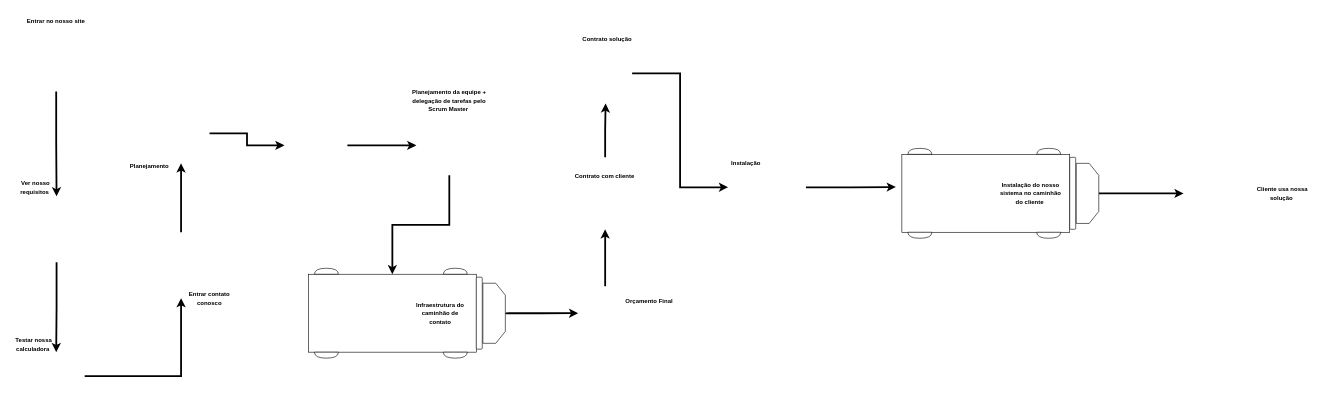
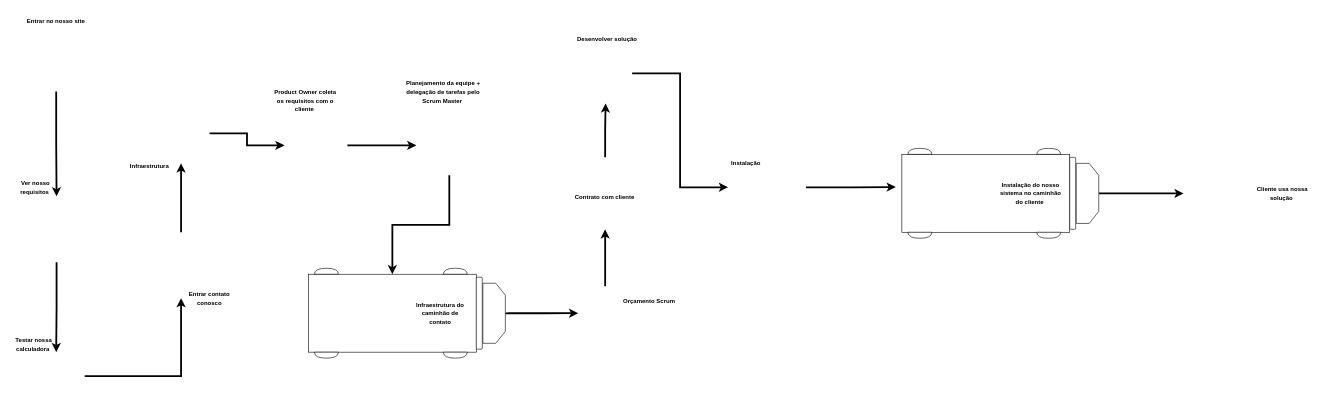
(608, 39) -> (608, 39)
none -> (305, 101)
(449, 101) -> (443, 92)
(149, 167) -> (149, 167)
(604, 176) -> (604, 197)
(650, 302) -> (650, 302)
